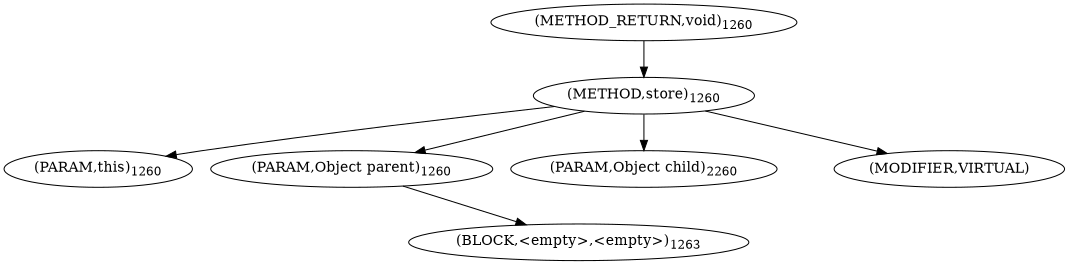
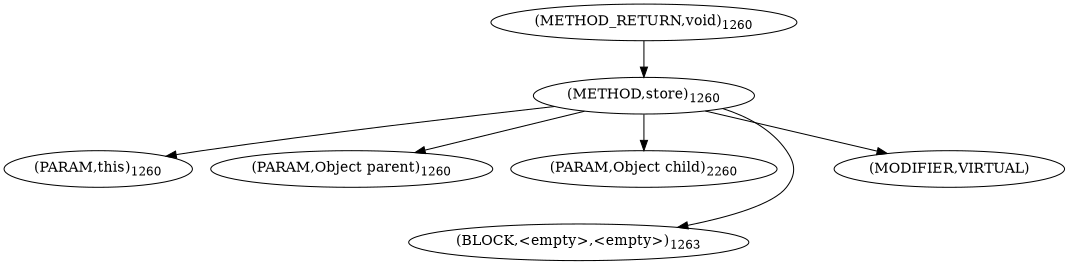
(460, 204) -> (789, 183)
